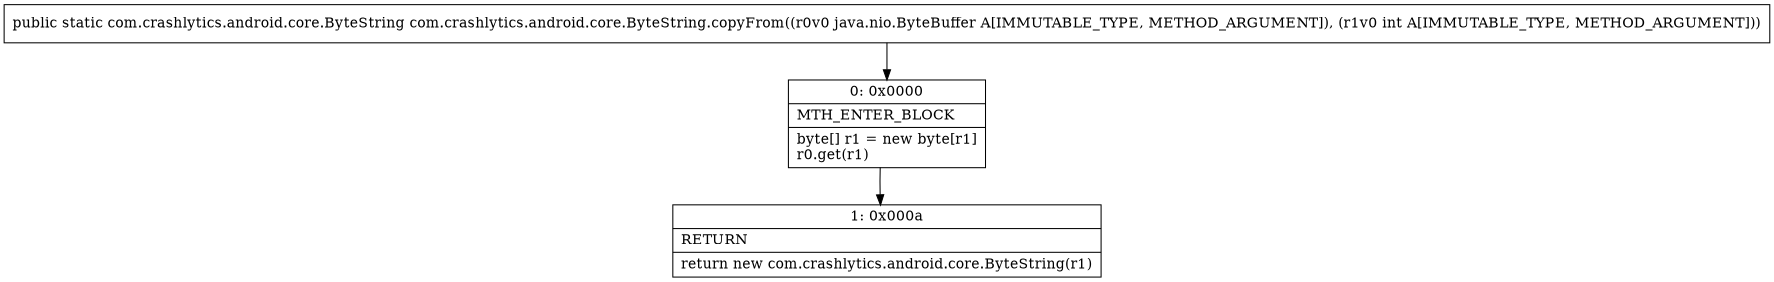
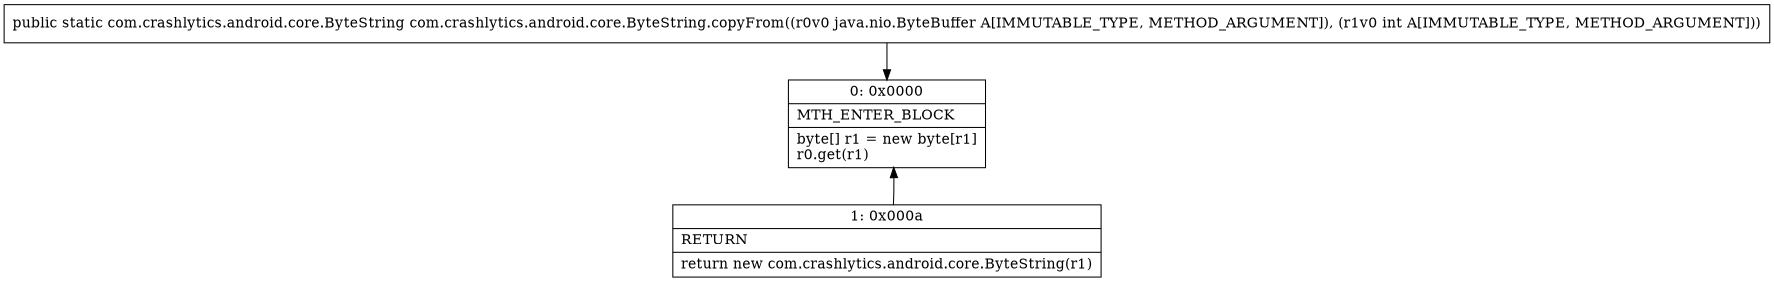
(880, 181) -> (894, 191)
